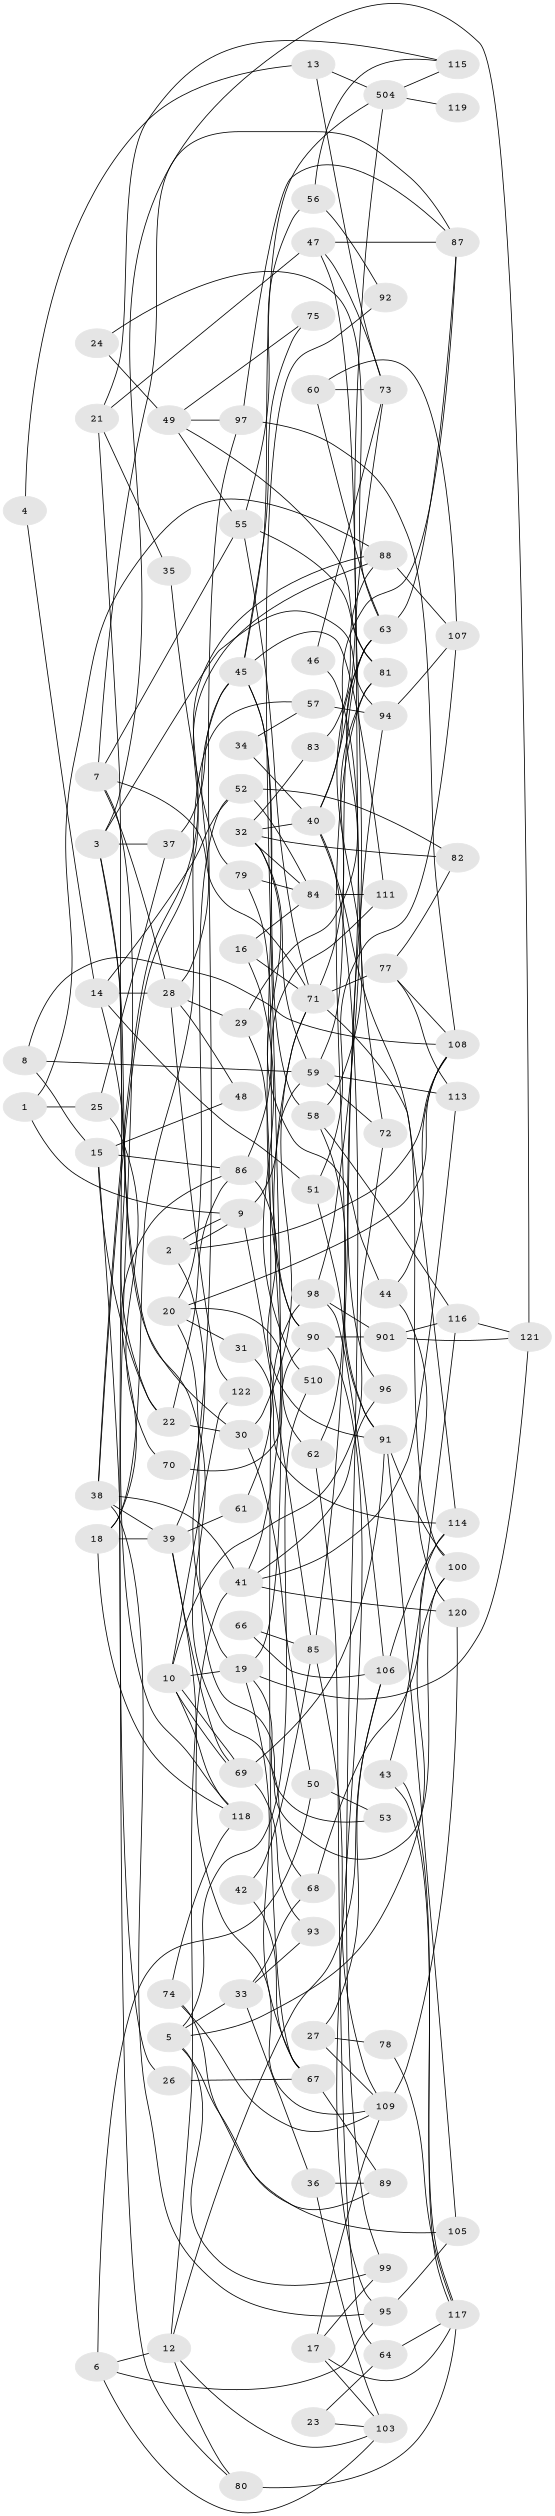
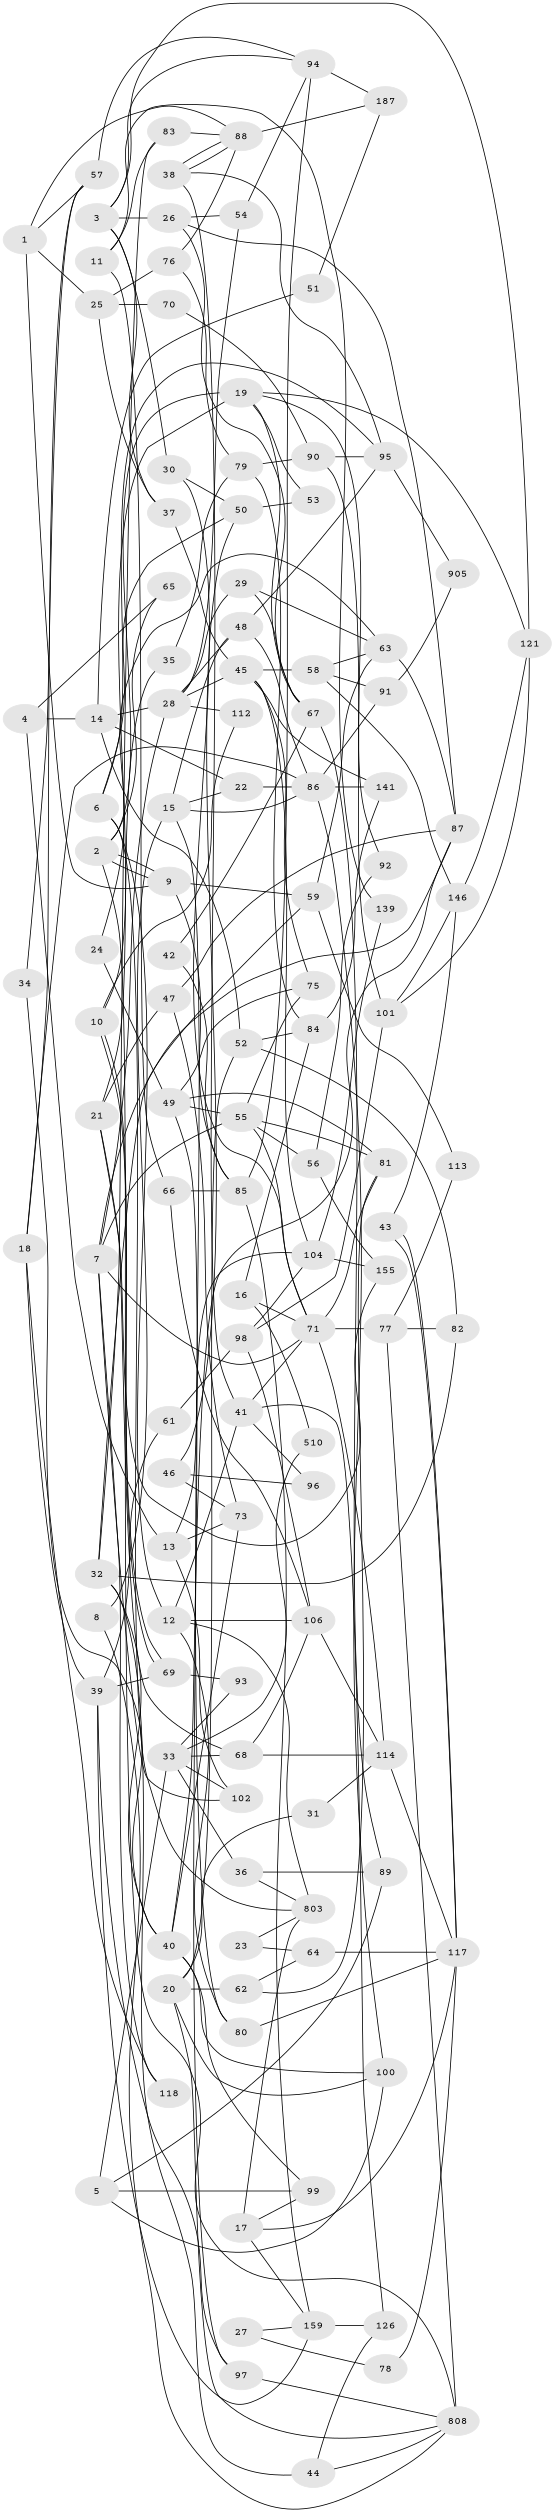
(458, 64) -> (385, 1270)
(385, 95) -> (313, 1255)
(458, 108) -> (385, 909)
(302, 172) -> (411, 454)
none -> (61, 207)
none -> (241, 215)
none -> (97, 261)
none -> (169, 261)
(313, 390) -> none
none -> (317, 544)
none -> (169, 587)
(458, 636) -> (385, 101)
none -> (283, 704)
none -> (208, 804)
(277, 863) -> none
(385, 895) -> (385, 787)
(269, 1007) -> none
(458, 1044) -> (458, 2421)
none -> (267, 1057)
(157, 1066) -> none
(385, 1133) -> none
(338, 1288) -> none
(458, 1318) -> (458, 898)
(385, 1337) -> (385, 1013)
(241, 1391) -> (241, 713)
(420, 1397) -> none
(207, 1429) -> none
(413, 1504) -> (358, 1429)
(133, 1517) -> none
(458, 1613) -> (385, 2326)
(345, 1648) -> none
(285, 1726) -> (278, 1674)
(202, 1756) -> none
none -> (241, 1798)
none -> (426, 1866)
(358, 1882) -> (278, 1701)
(169, 1994) -> none
(385, 2106) -> (313, 2326)
(458, 2231) -> (458, 574)
(385, 2428) -> (313, 1909)
